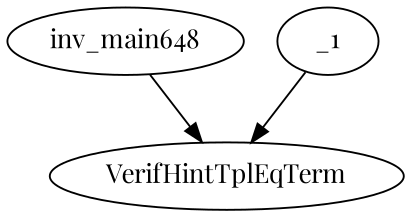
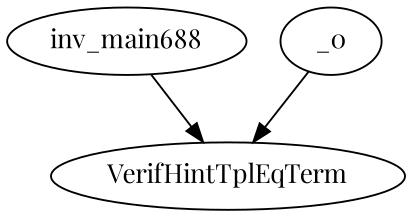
(126, 41) -> (127, 41)
(328, 41) -> (331, 41)
